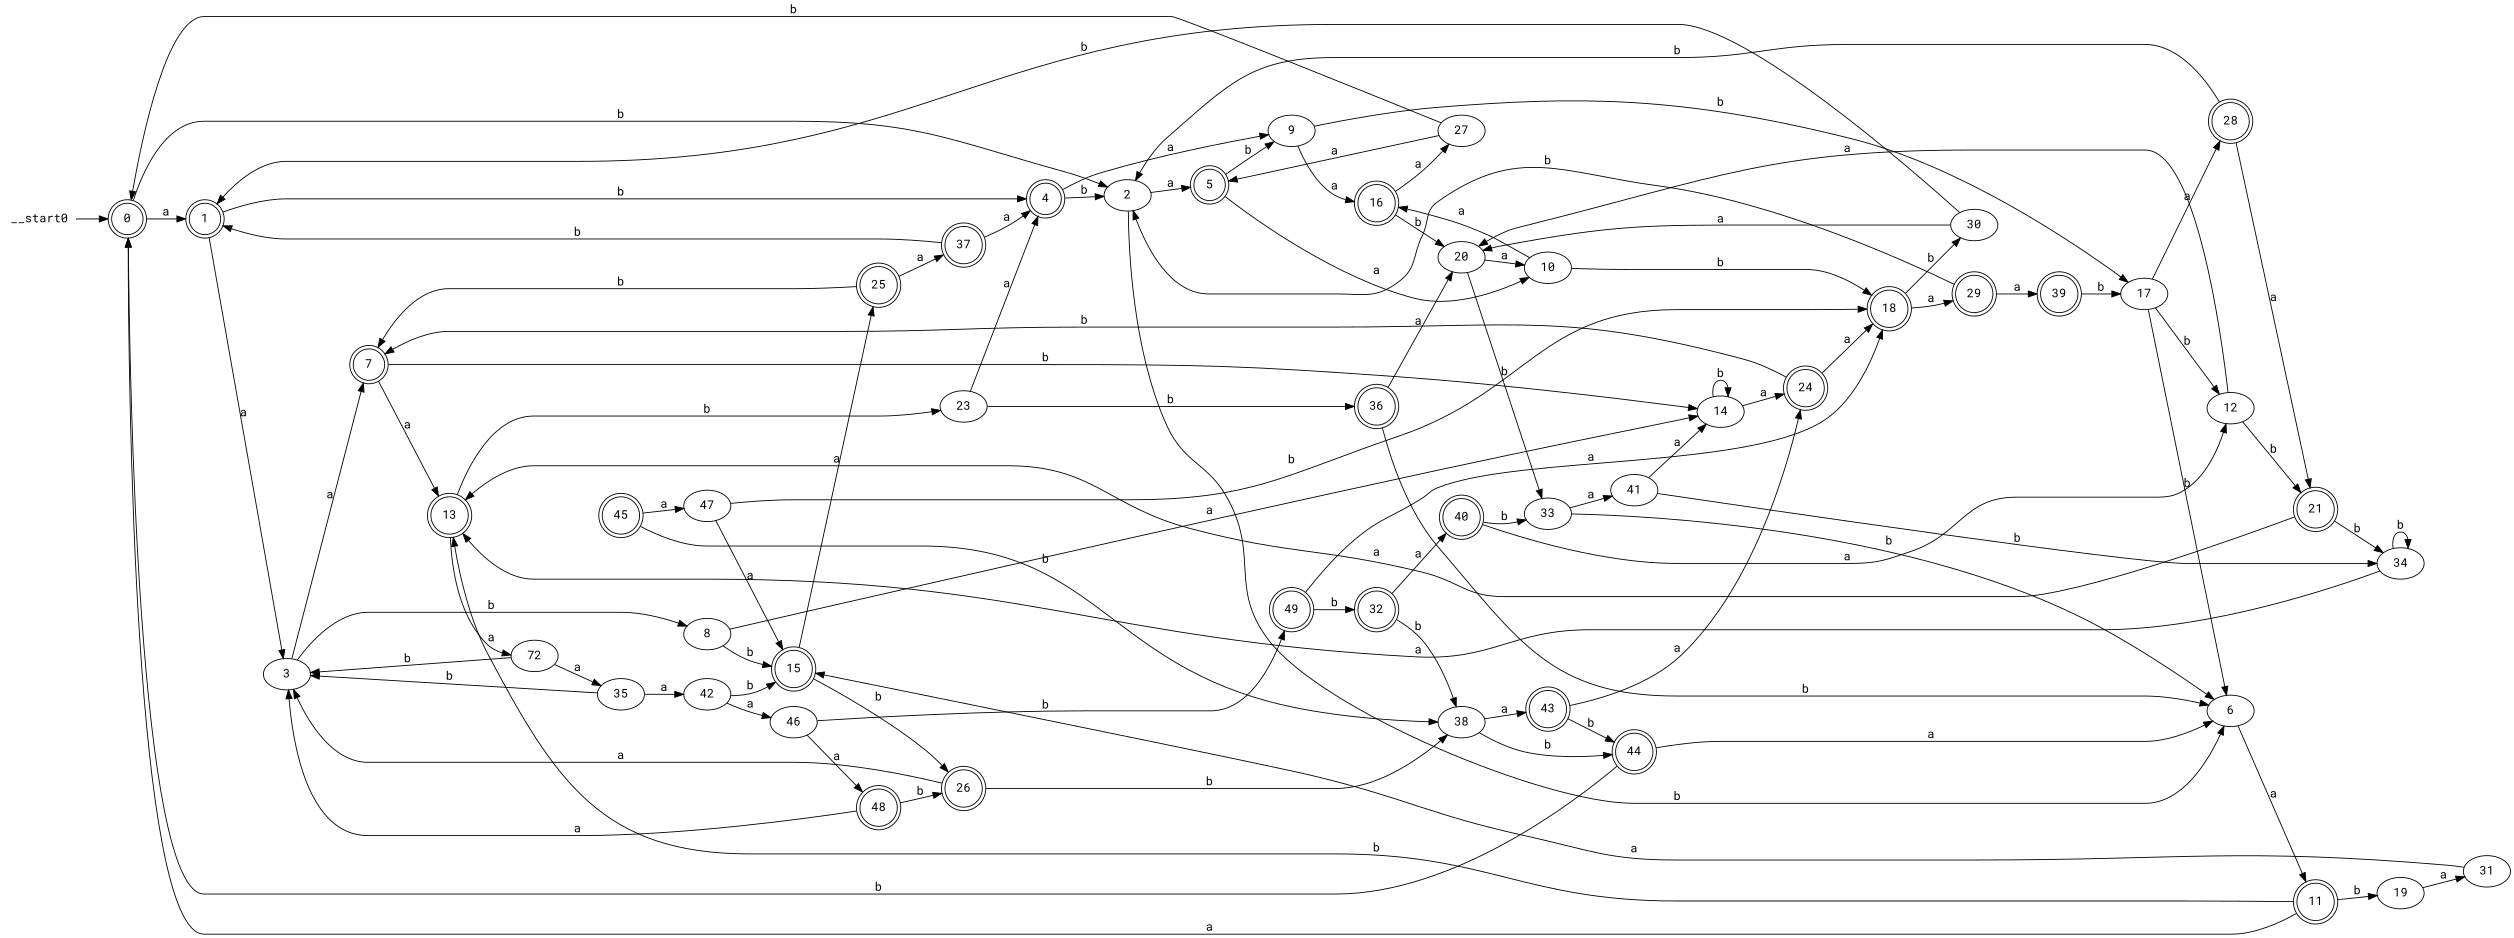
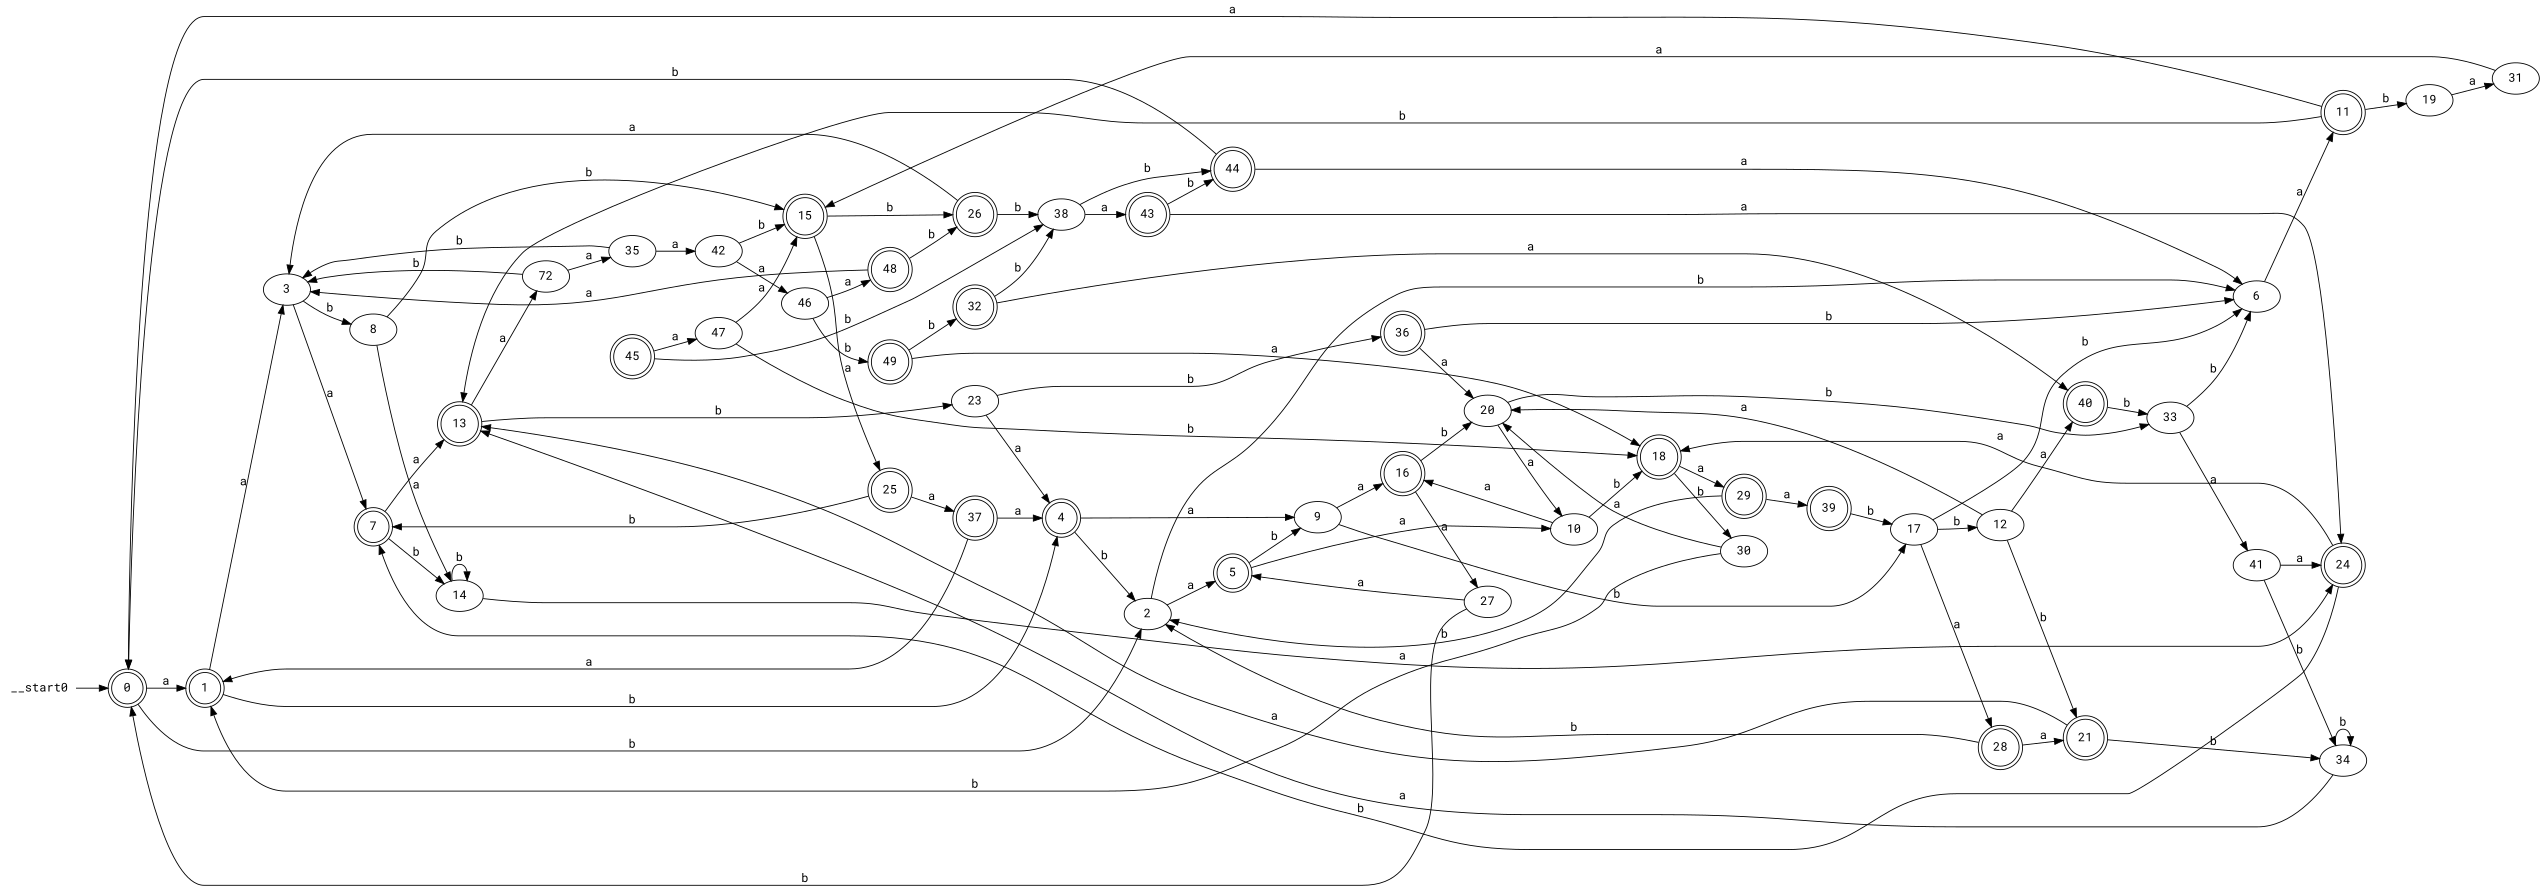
(578, 232) -> (589, 662)
(1678, 451) -> (2296, 565)
(1876, 562) -> (2039, 473)
